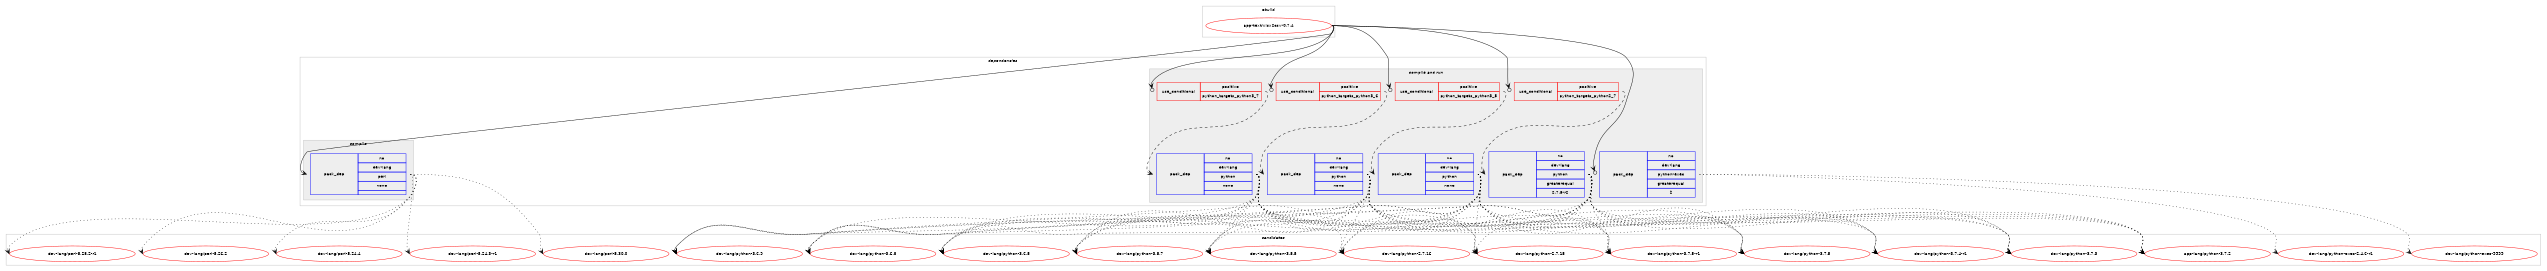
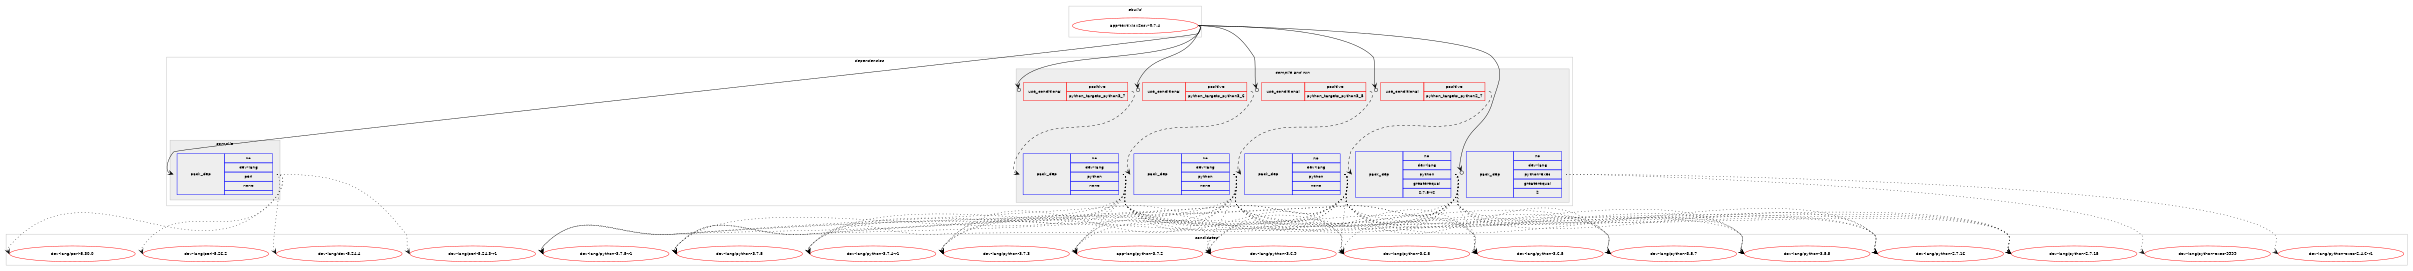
(72, 254) -> none
(339, 254) -> (339, 254)
